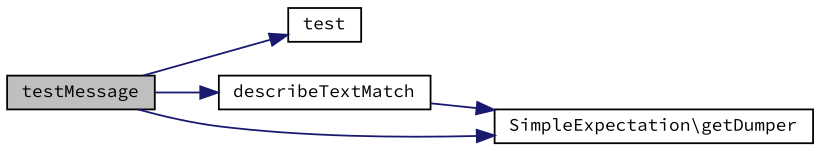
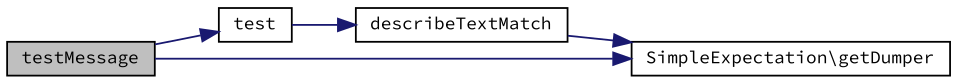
(177, 93) -> (315, 25)
